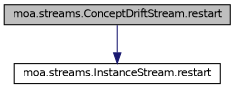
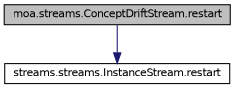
(117, 74) -> (117, 74)
